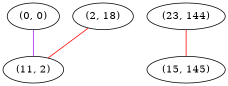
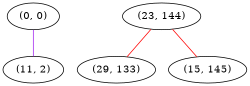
(103, 16) -> none
none -> (116, 70)
